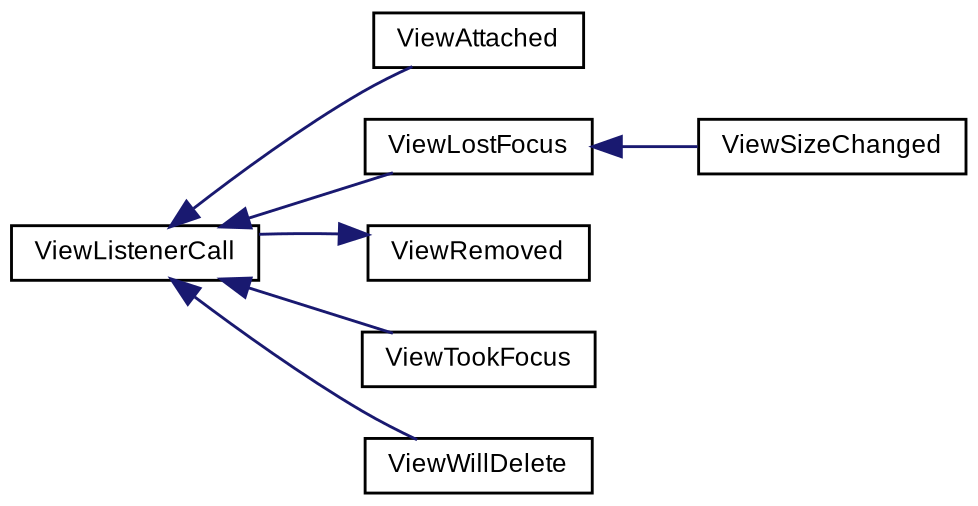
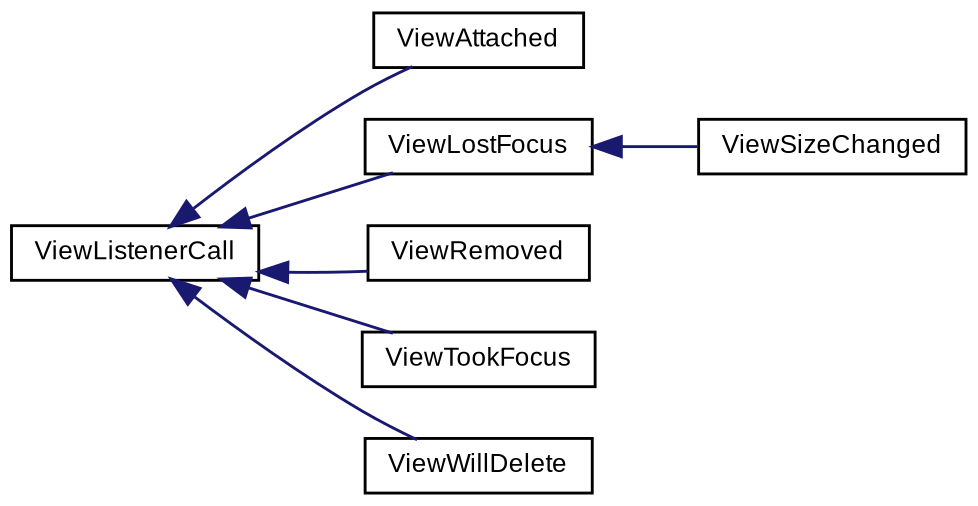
(299, 234) -> (328, 272)
